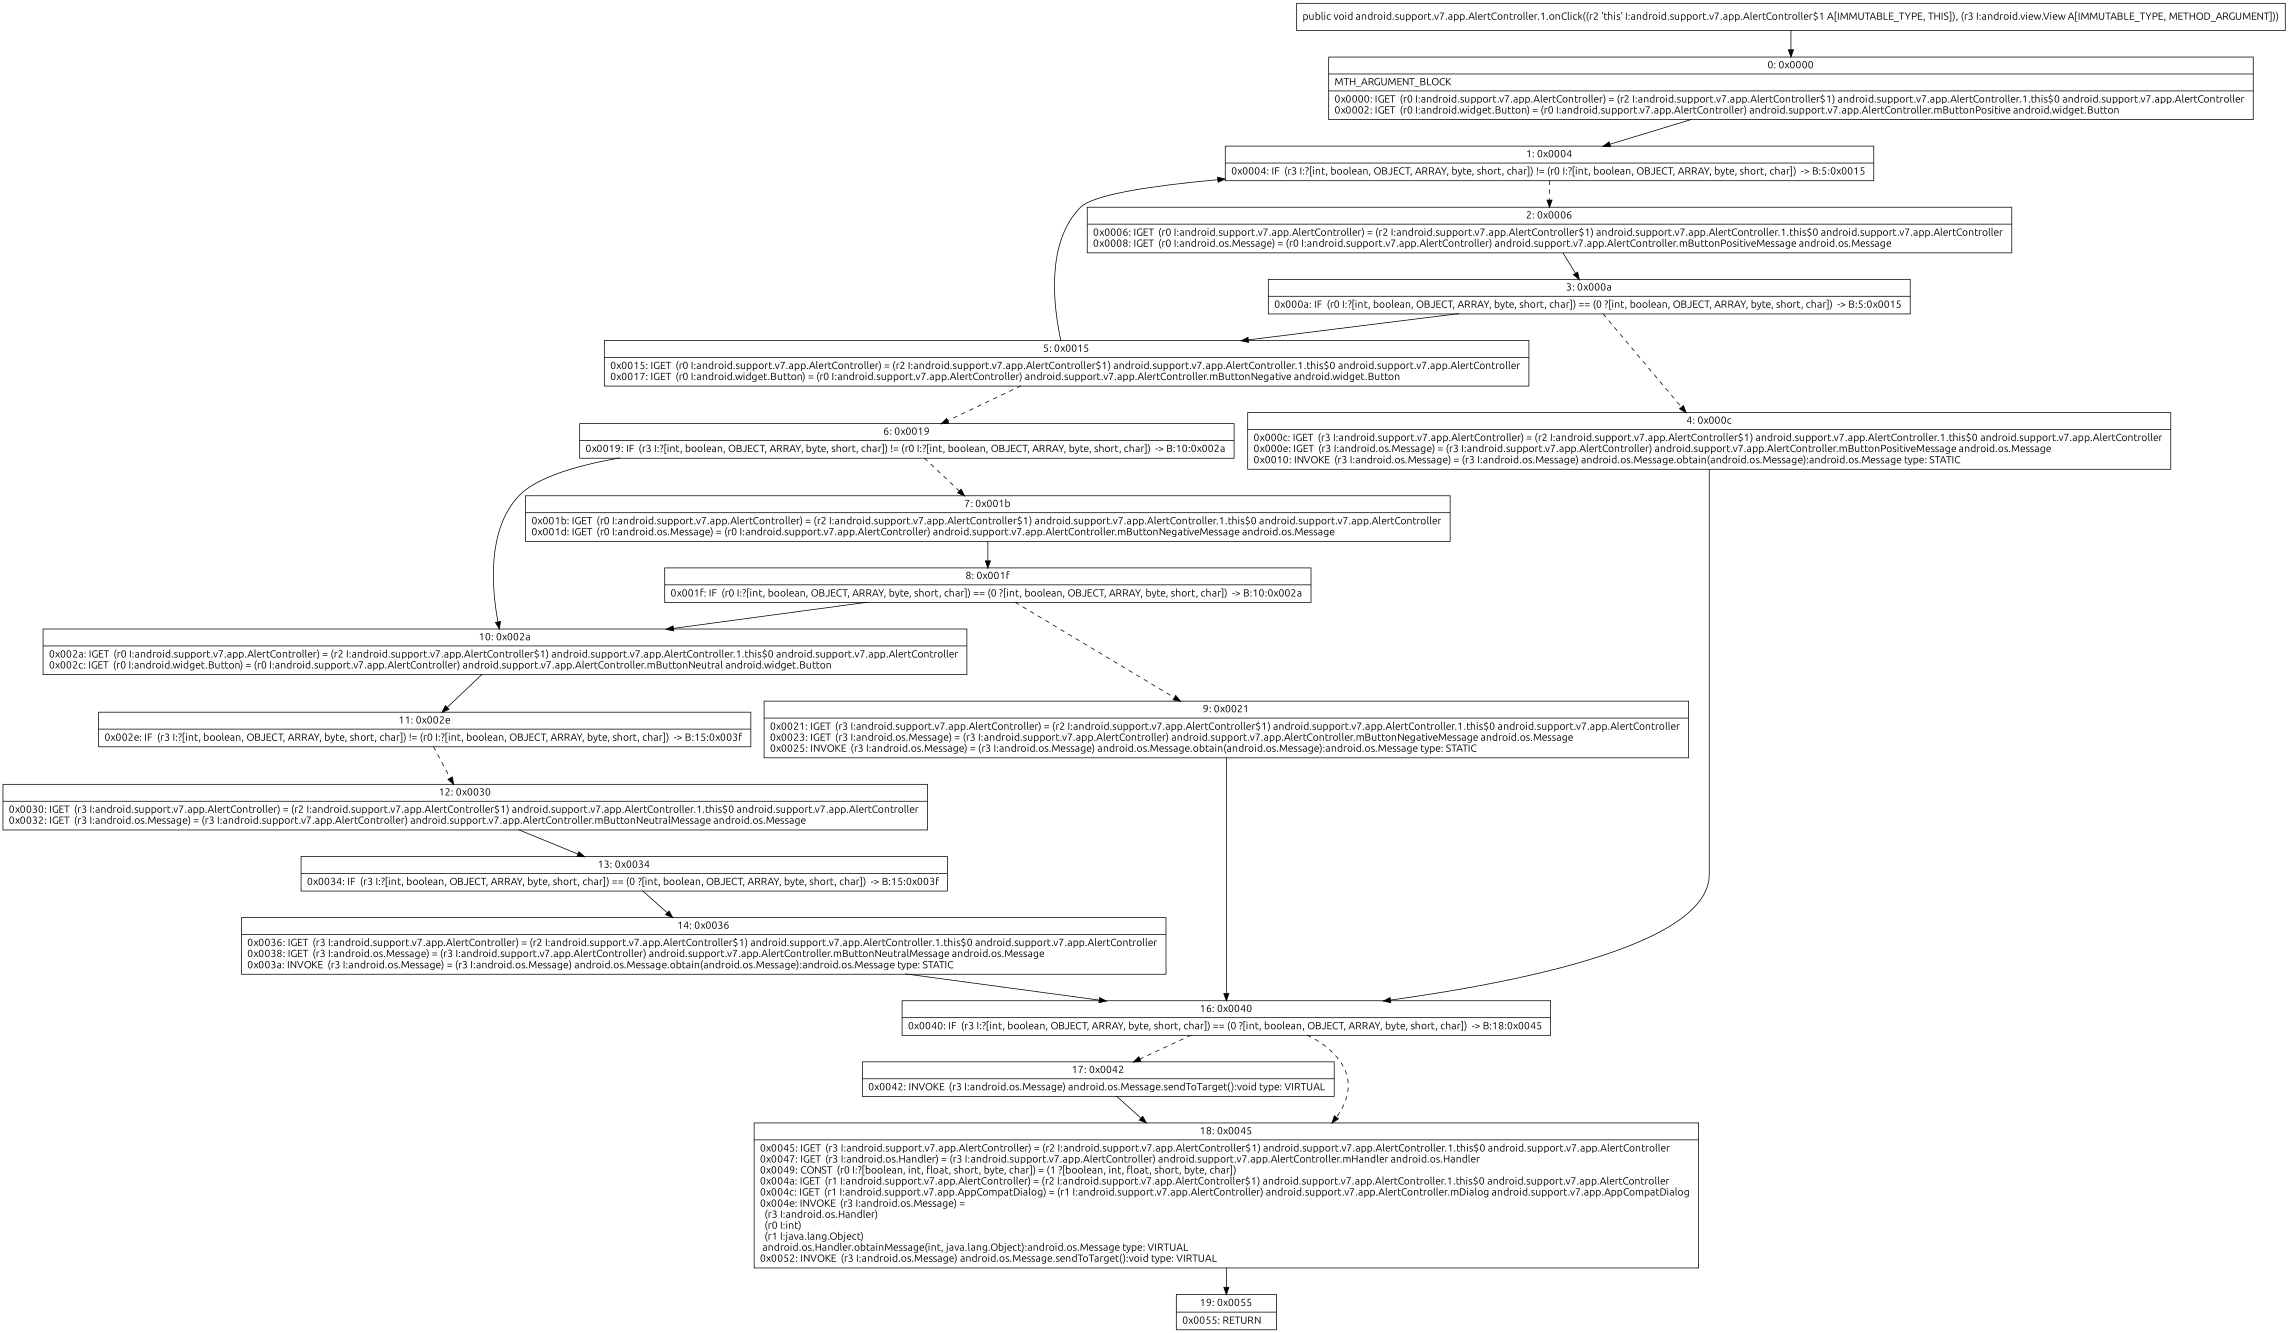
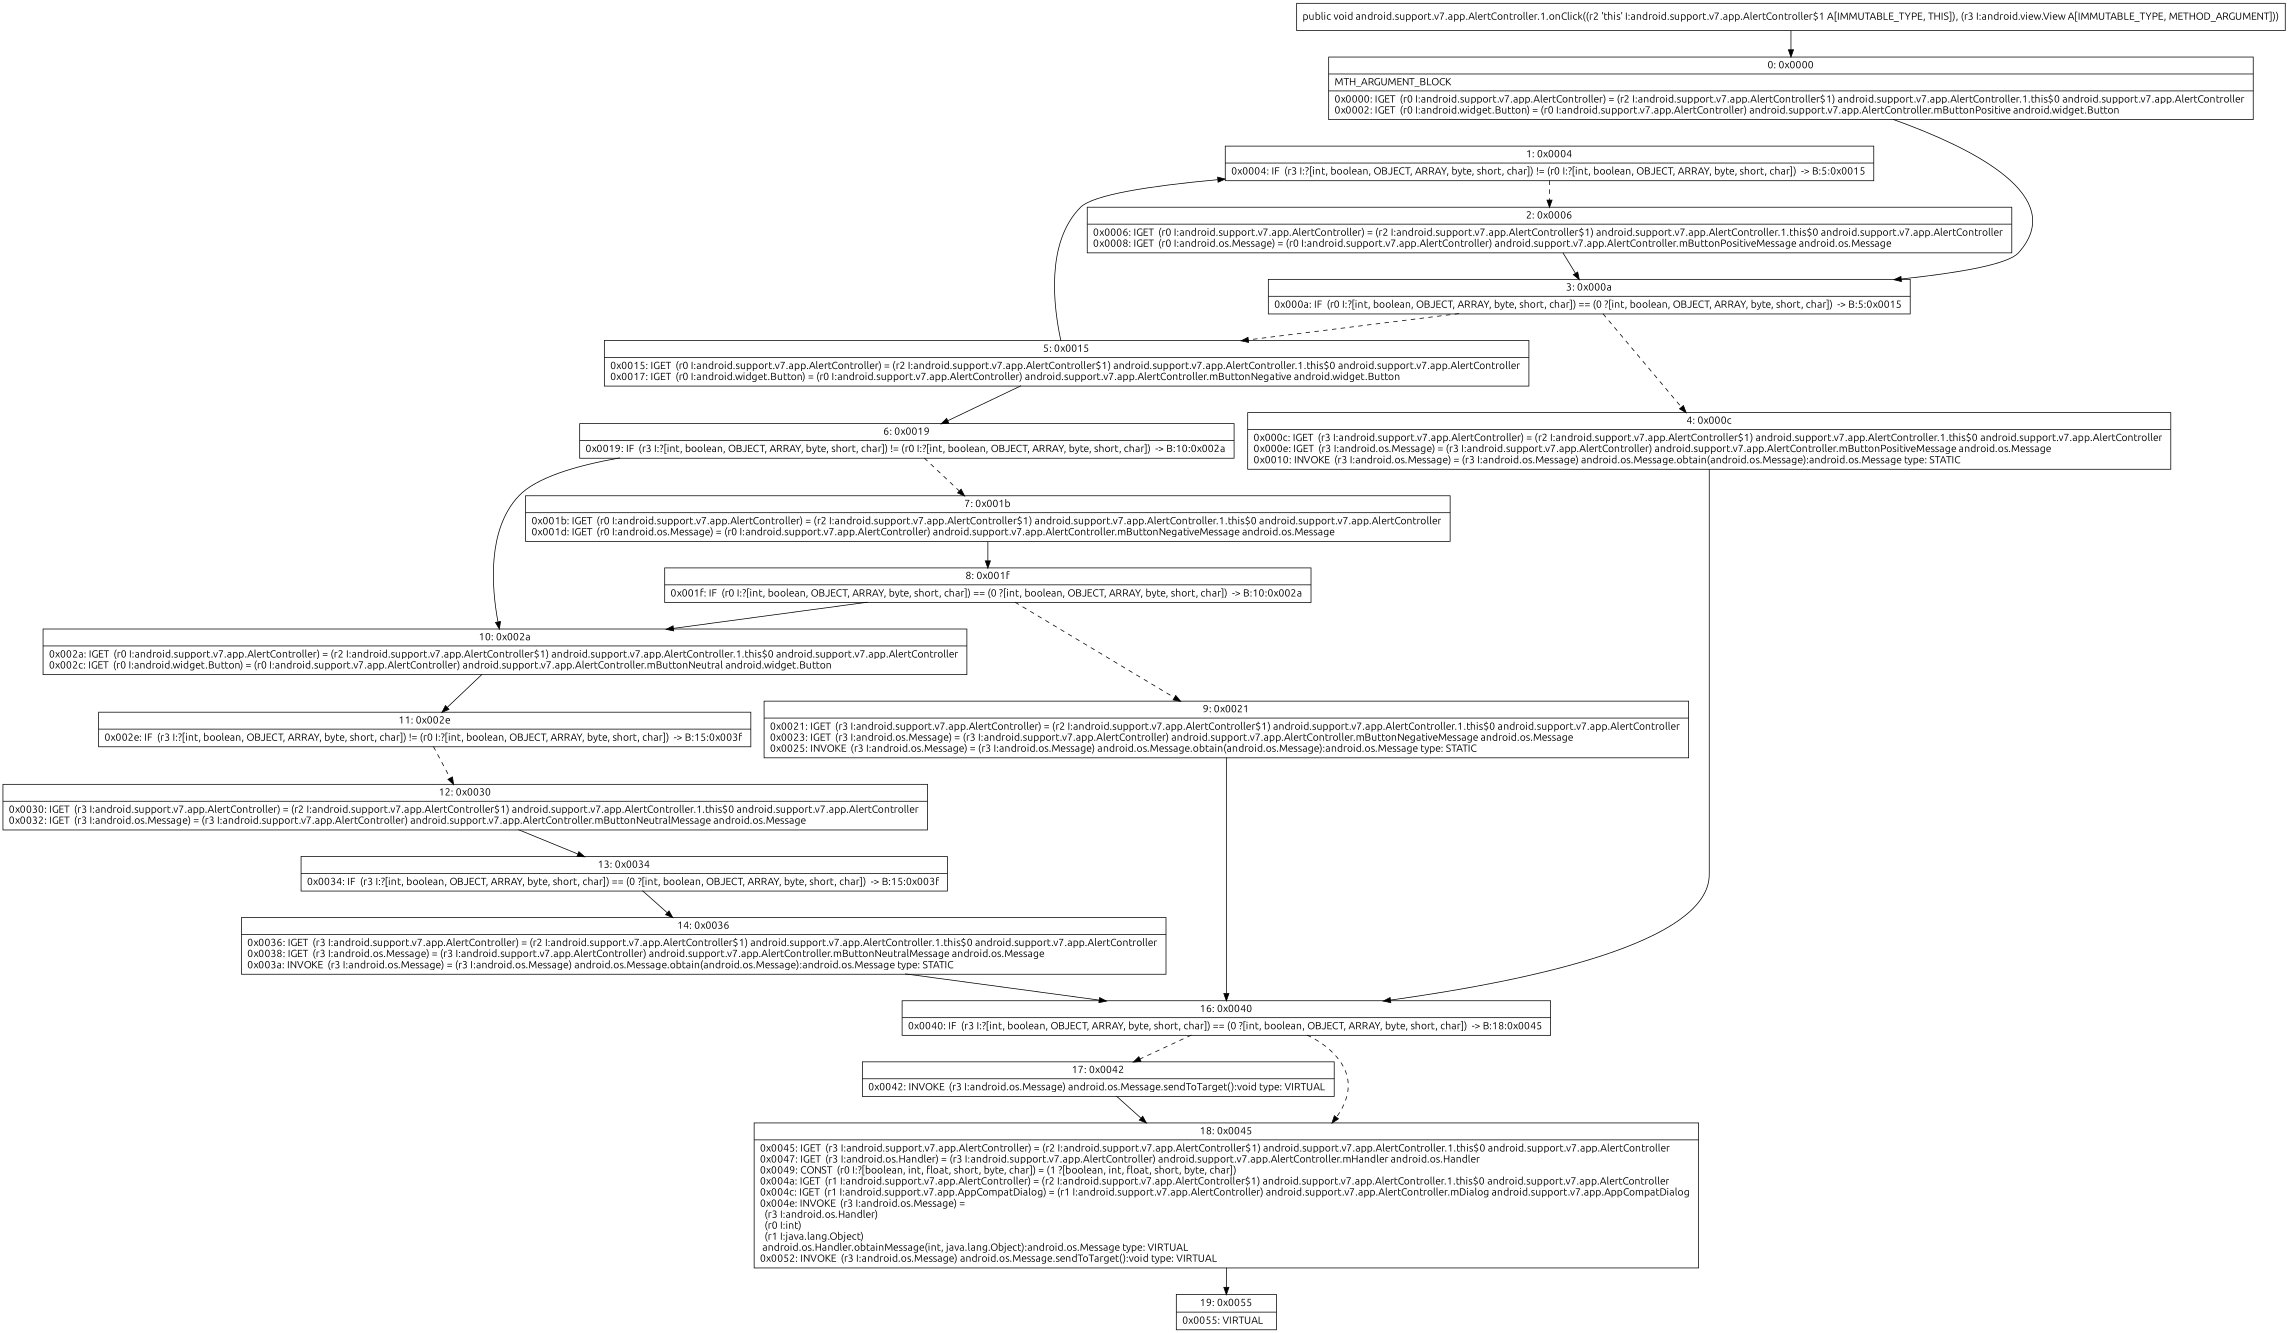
(1651, 132) -> (2030, 209)
(1354, 327) -> (1354, 327)
(984, 403) -> (984, 403)
(1225, 1321) -> (1226, 1321)
